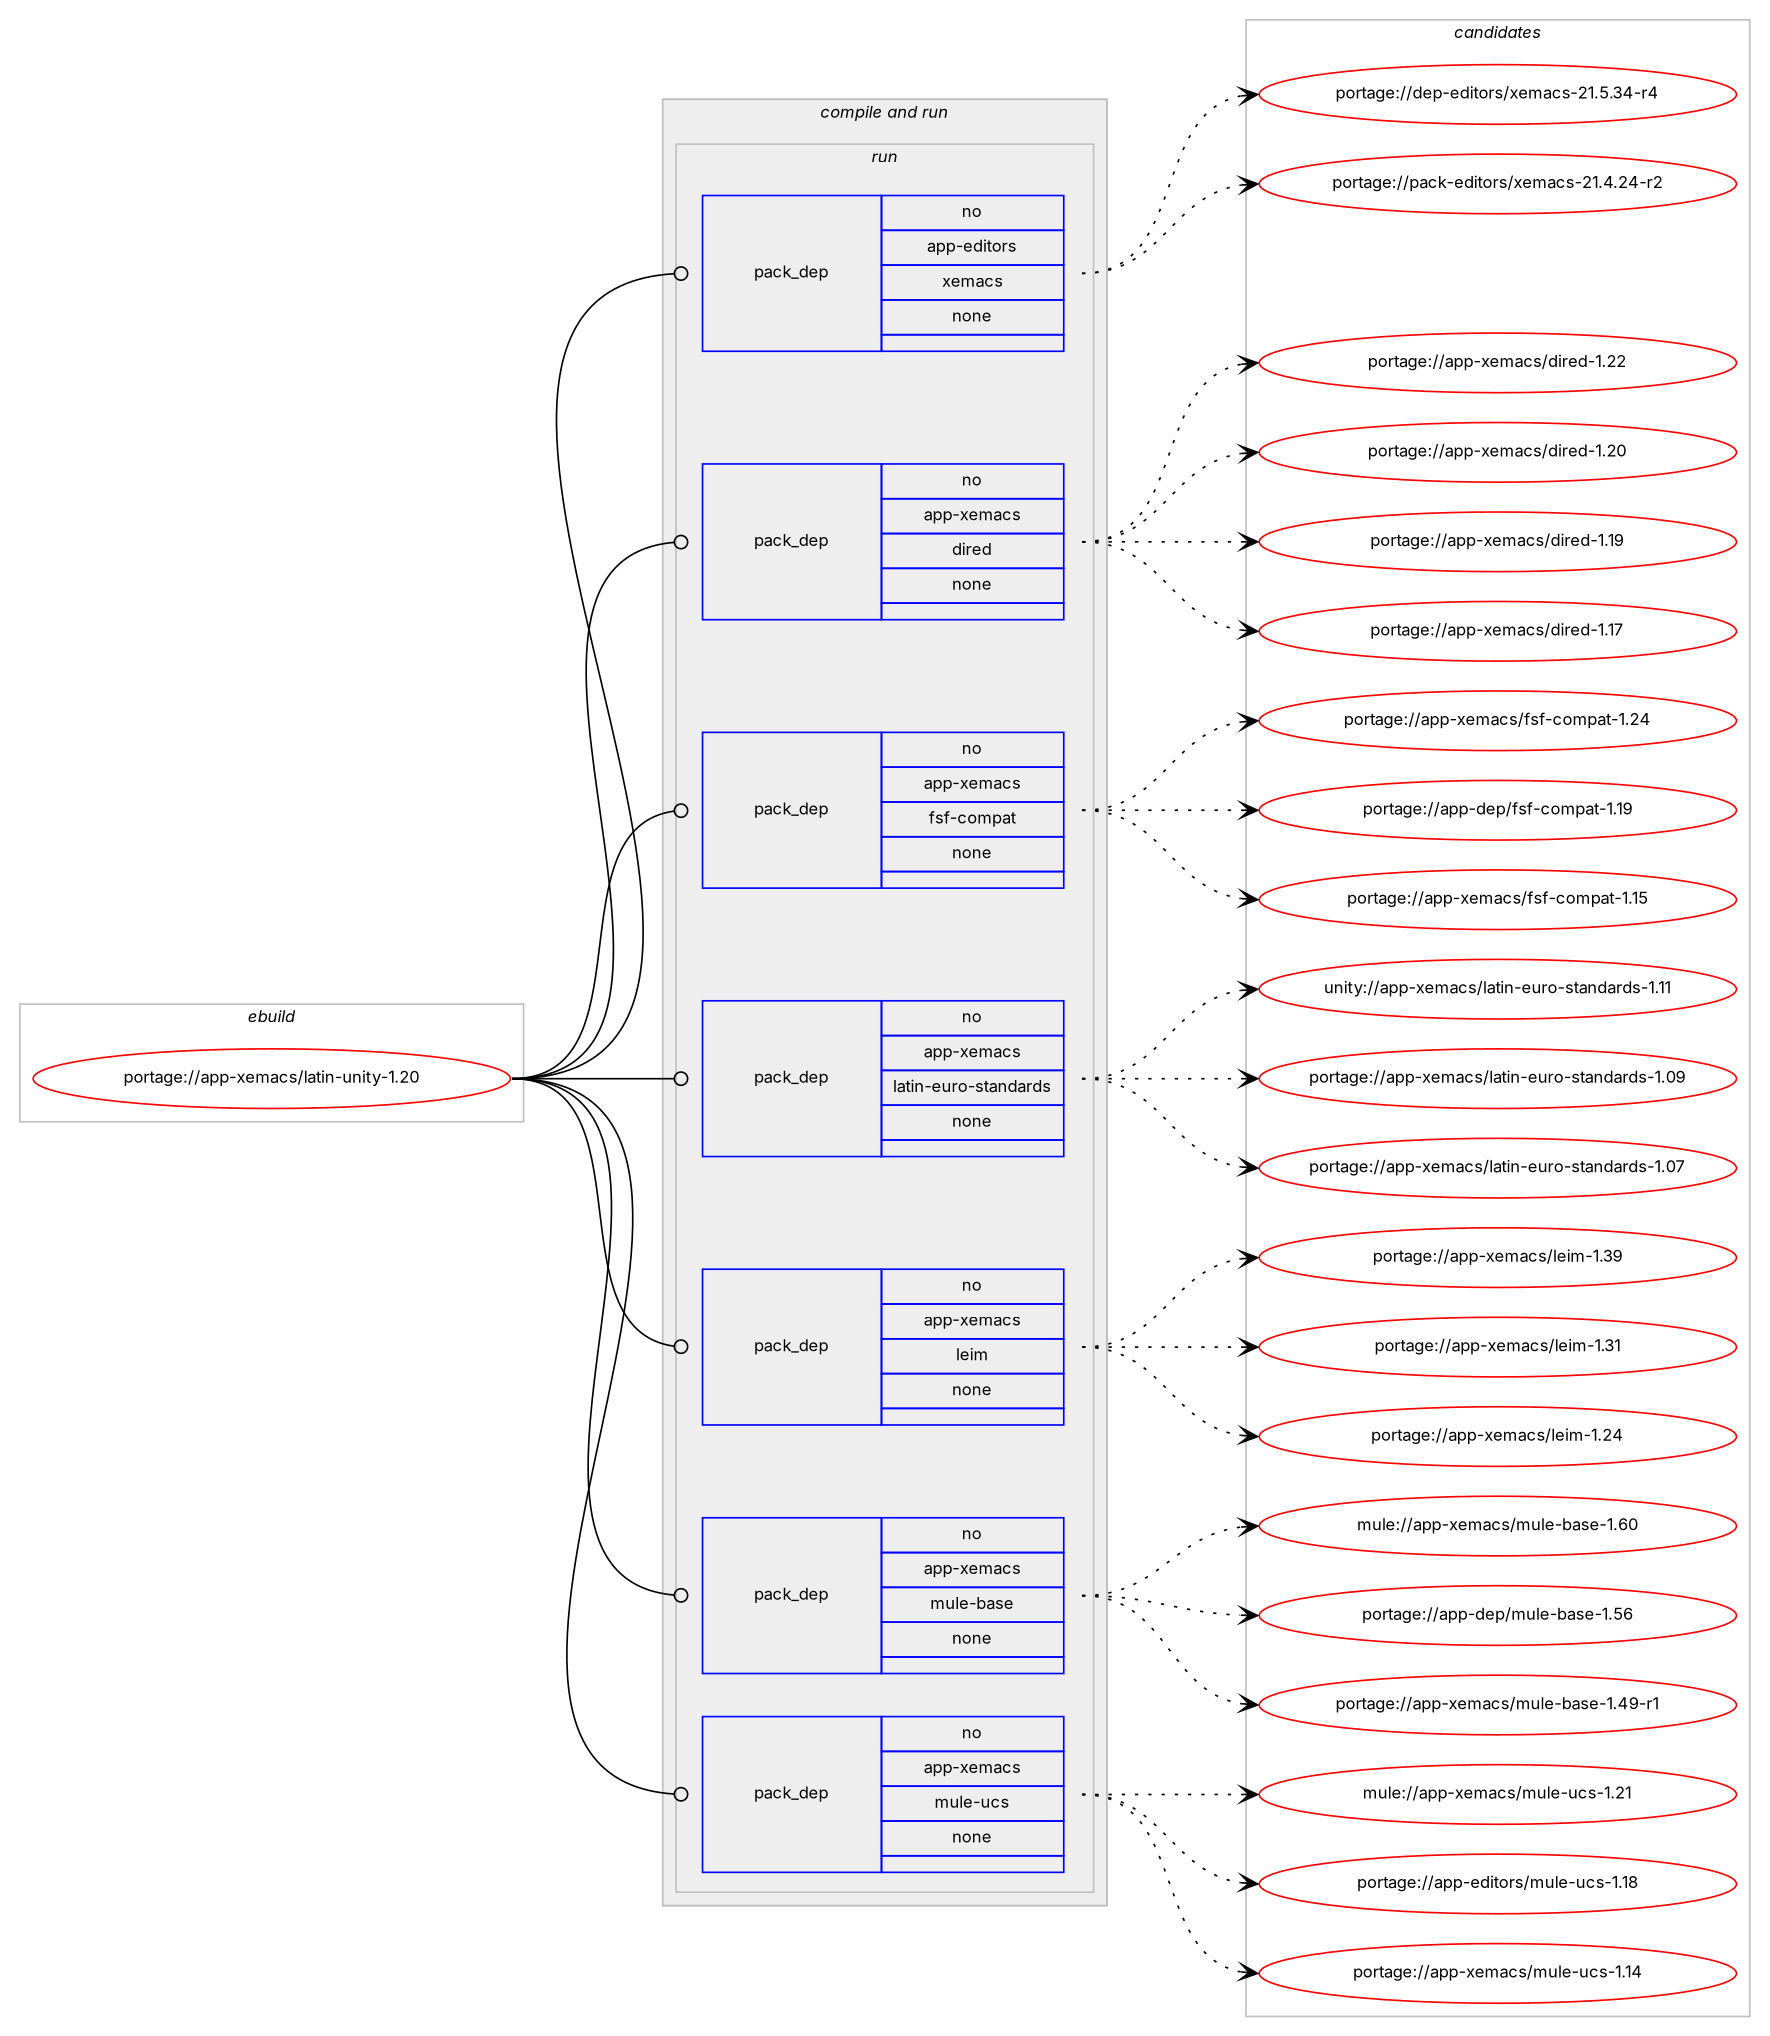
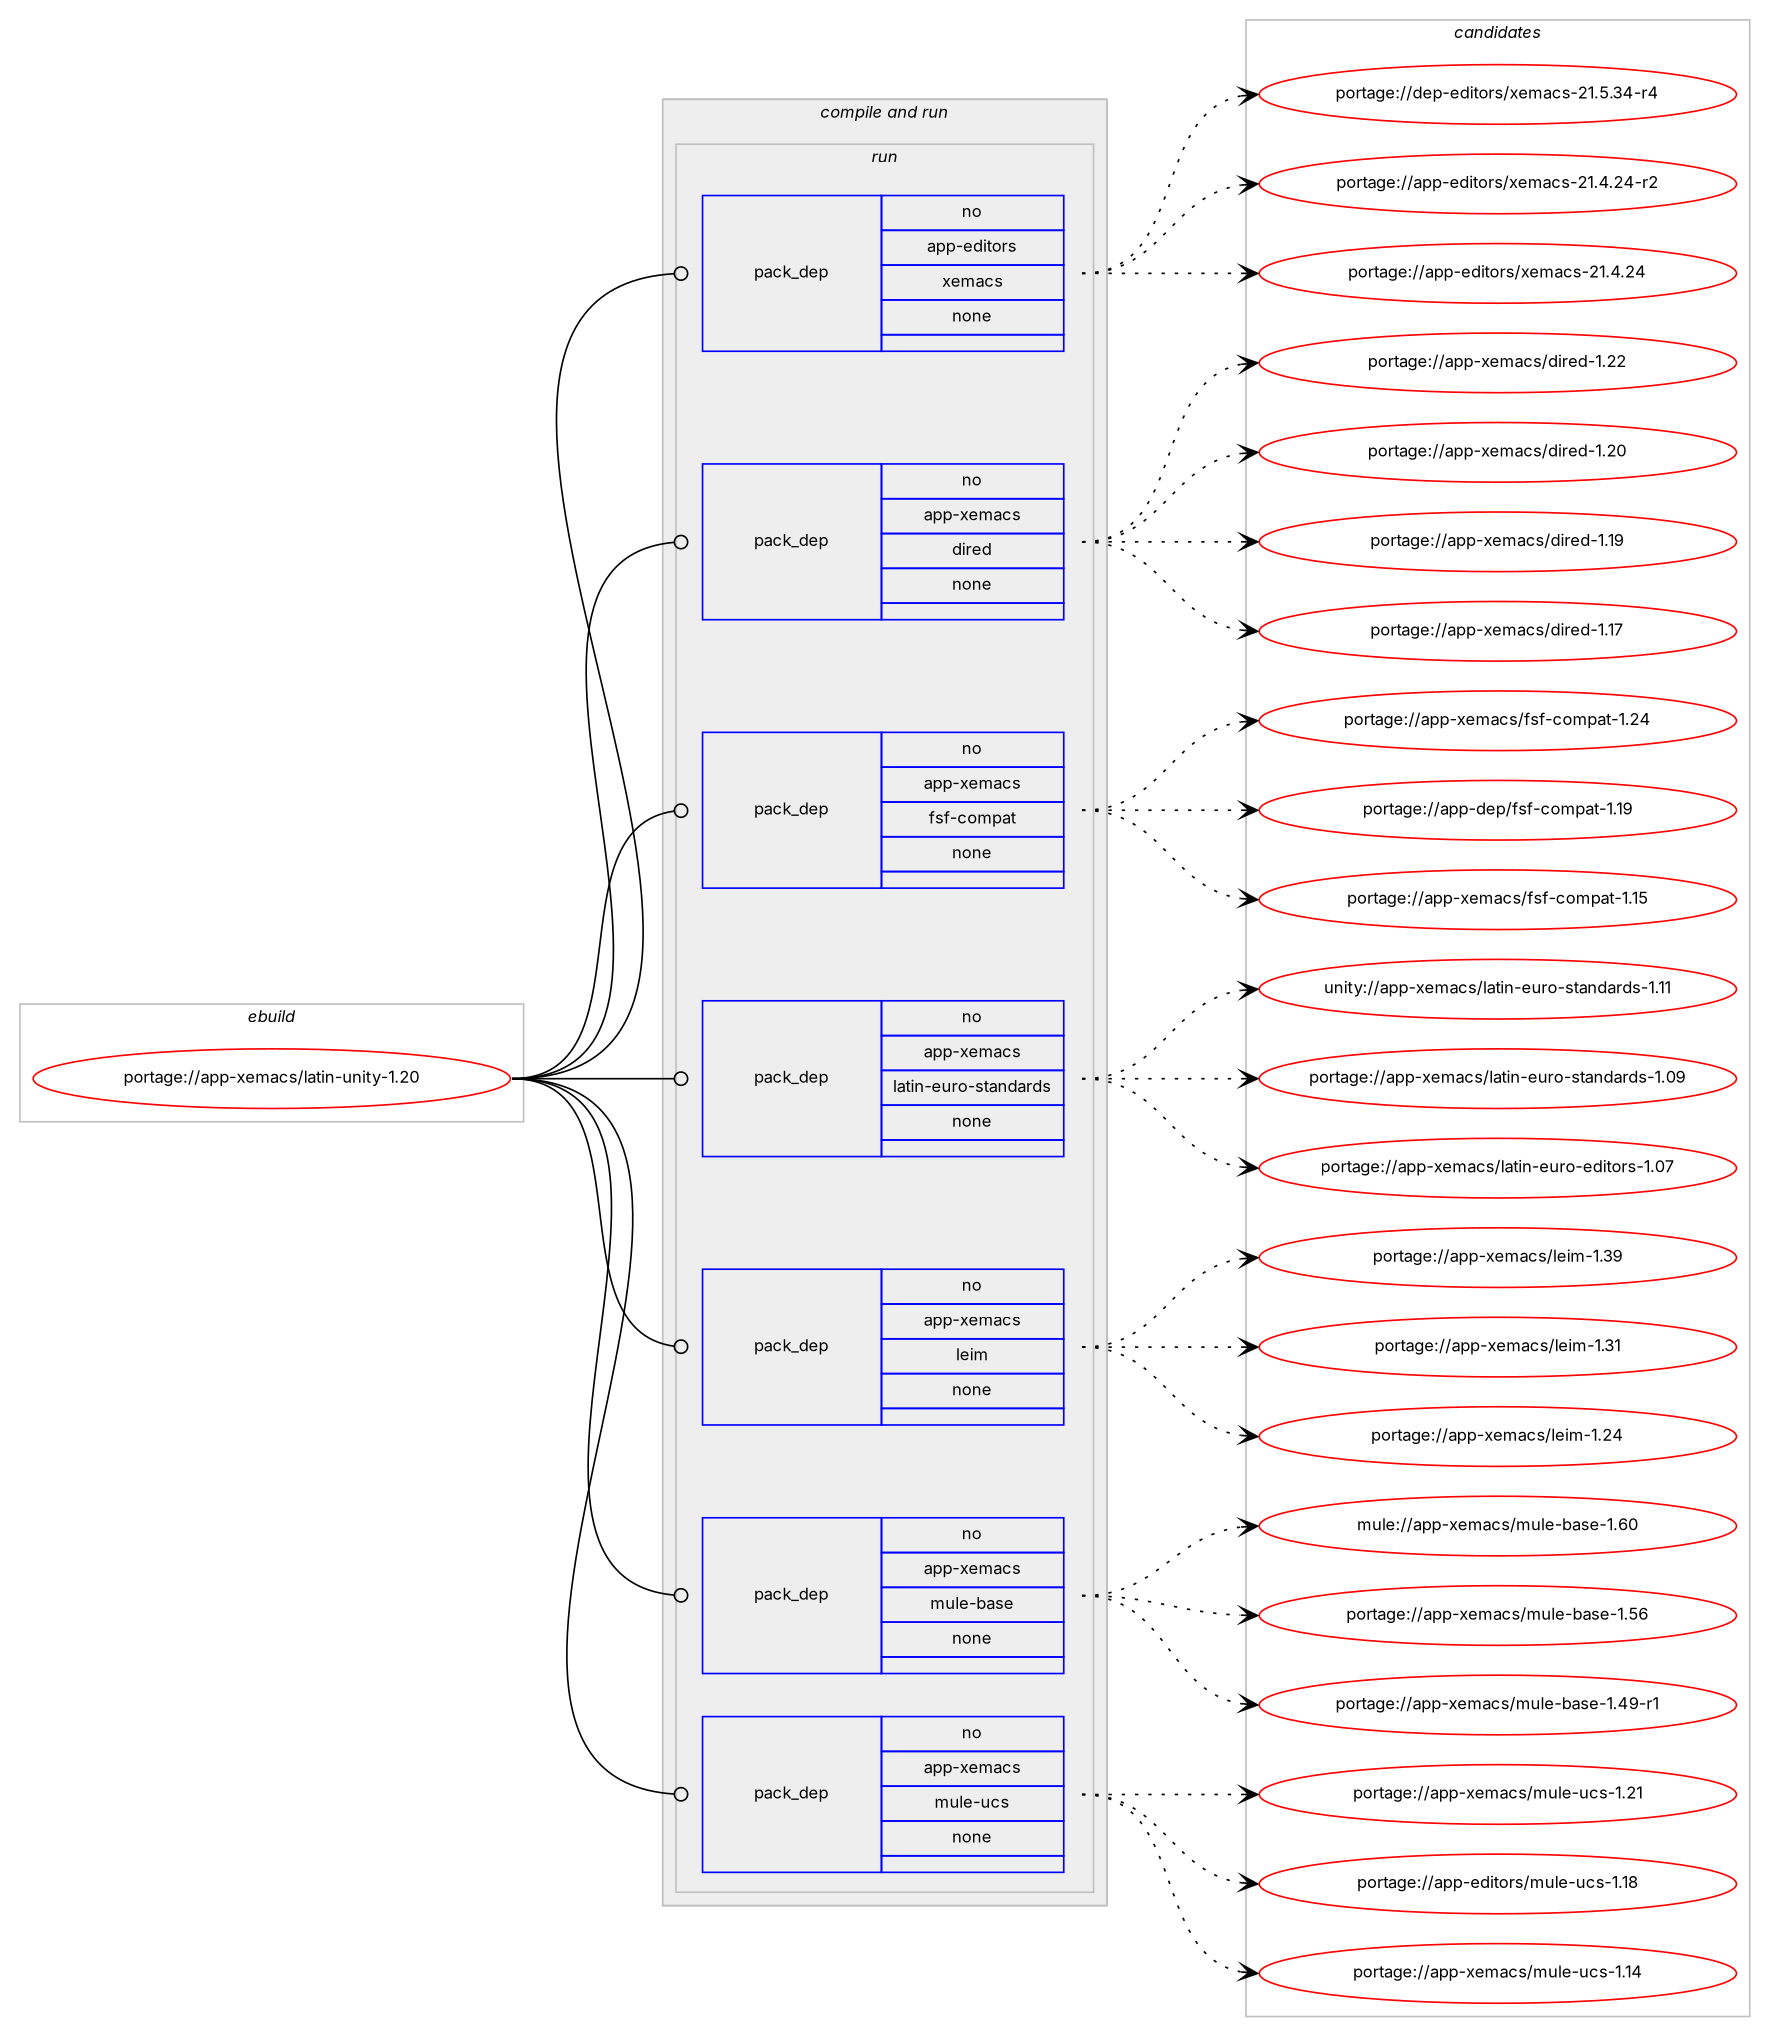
(1498, 184) -> (1498, 184)
none -> (1498, 273)
(1498, 1168) -> (1498, 1168)
(1498, 1616) -> (1498, 1616)
(1498, 1794) -> (1498, 1794)
